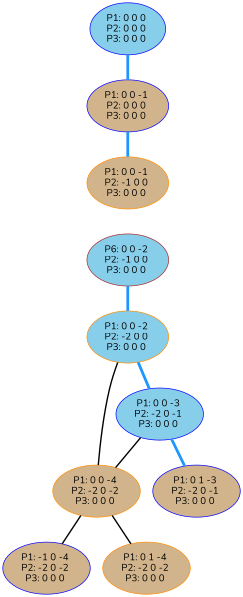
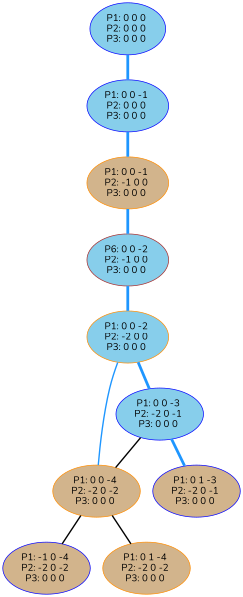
(128, 106) -> (128, 106)
none -> (128, 221)
(105, 413) -> (105, 413)
